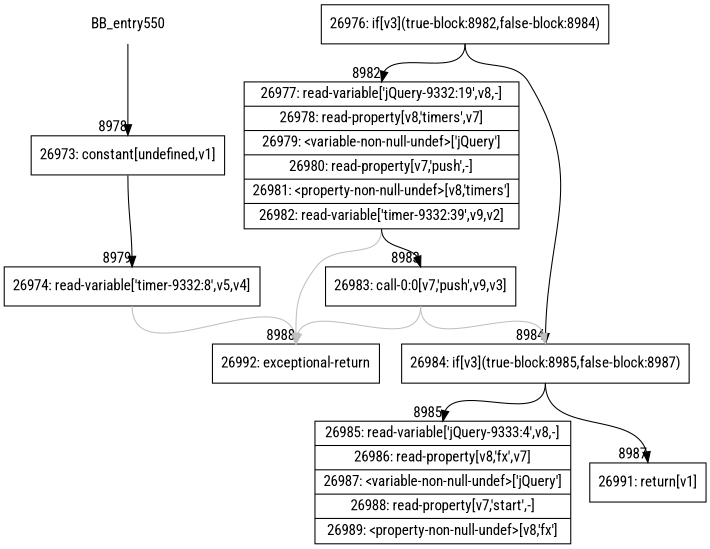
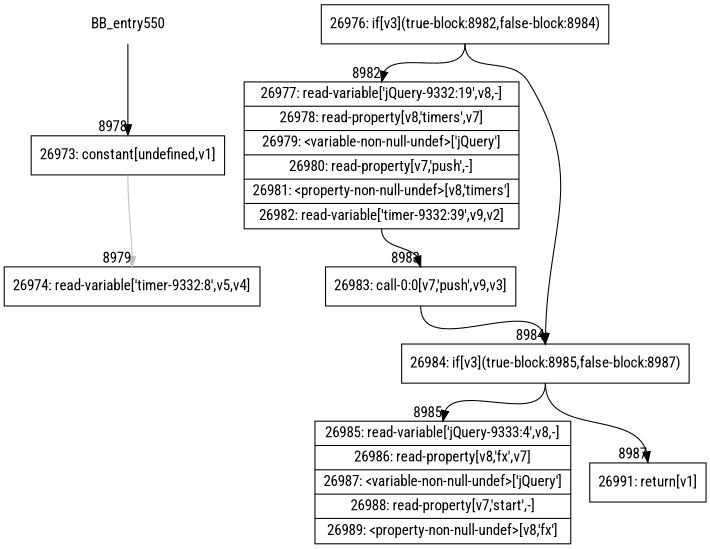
(130, 216) -> (130, 216)
(478, 326) -> (478, 326)
(296, 364) -> none
